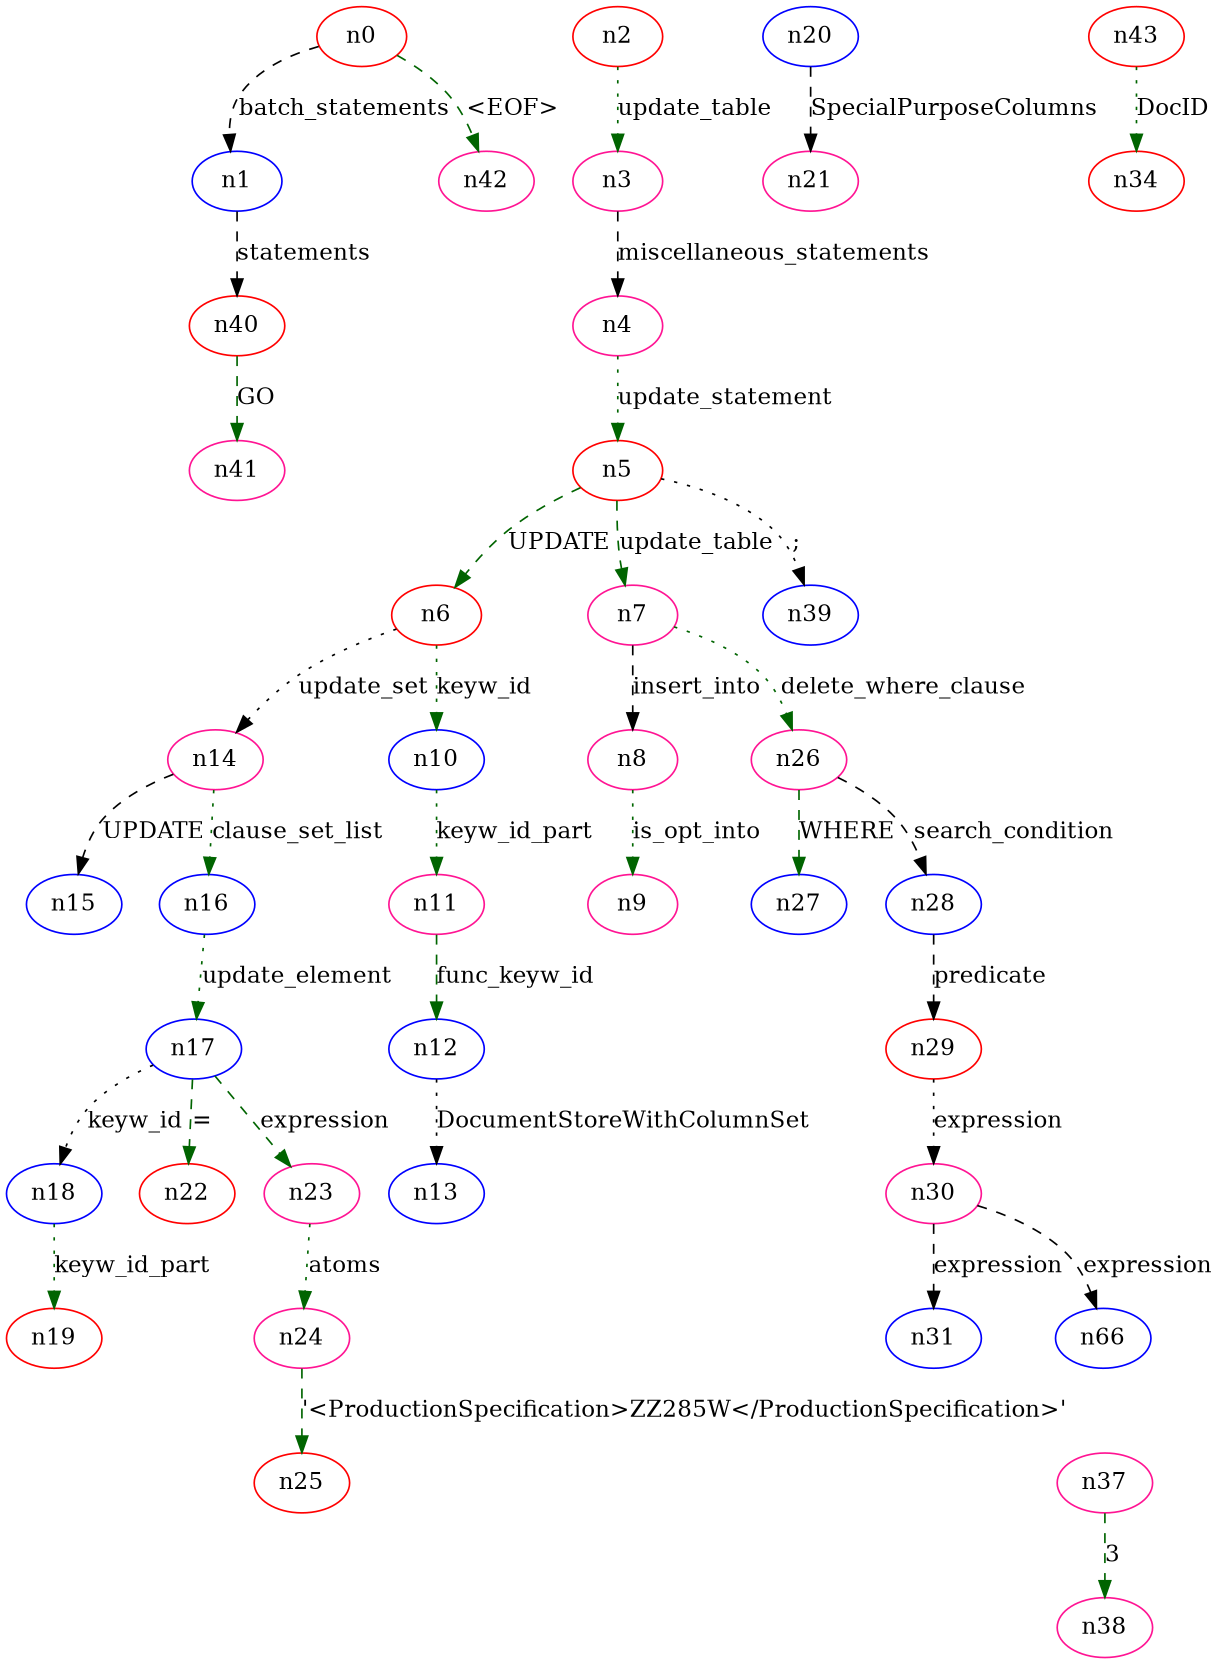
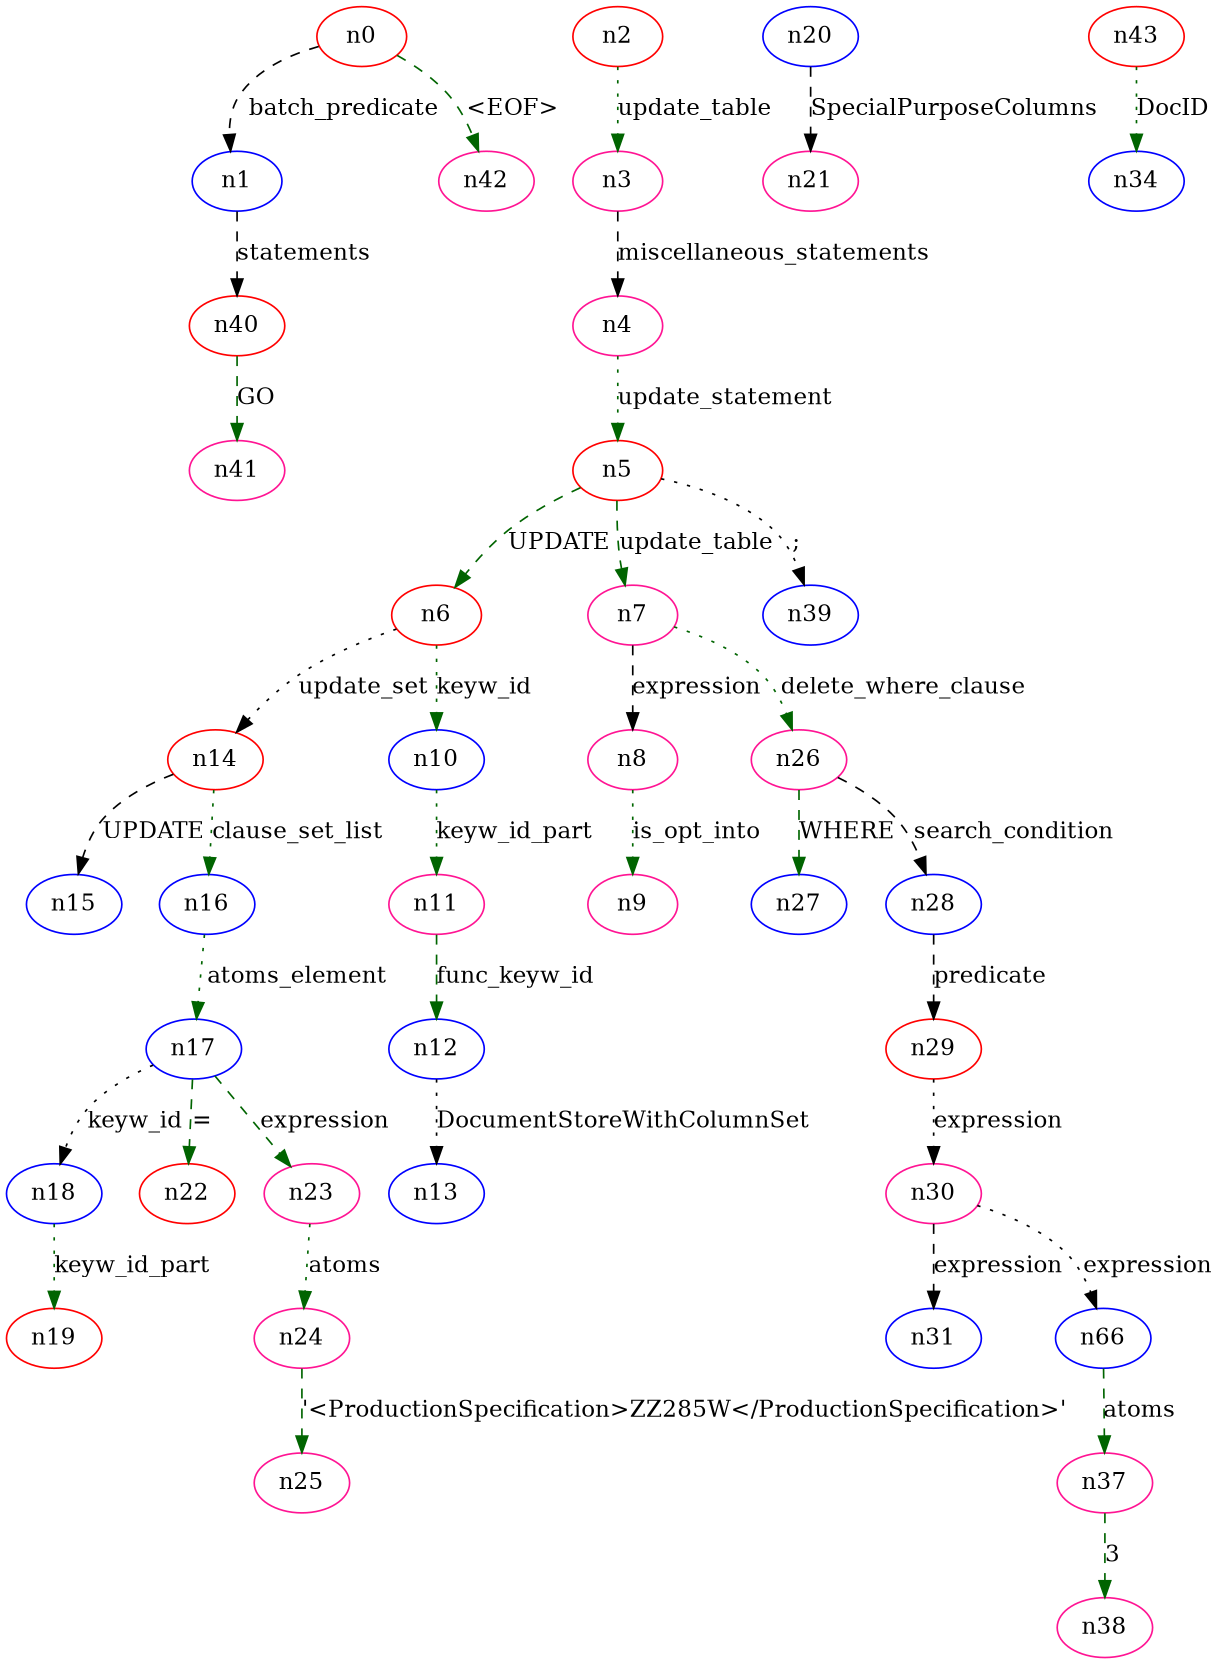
(344, 109) -> (344, 109)
(1136, 181) -> (1136, 181)
(697, 687) -> (697, 687)
(215, 760) -> (215, 760)
(298, 977) -> (298, 977)
(1045, 1236) -> (1045, 1236)
none -> (1104, 1402)
(302, 1483) -> (302, 1483)
